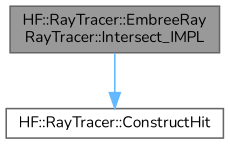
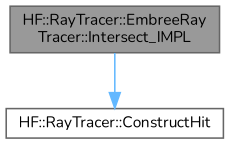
(115, 29) -> (115, 29)
